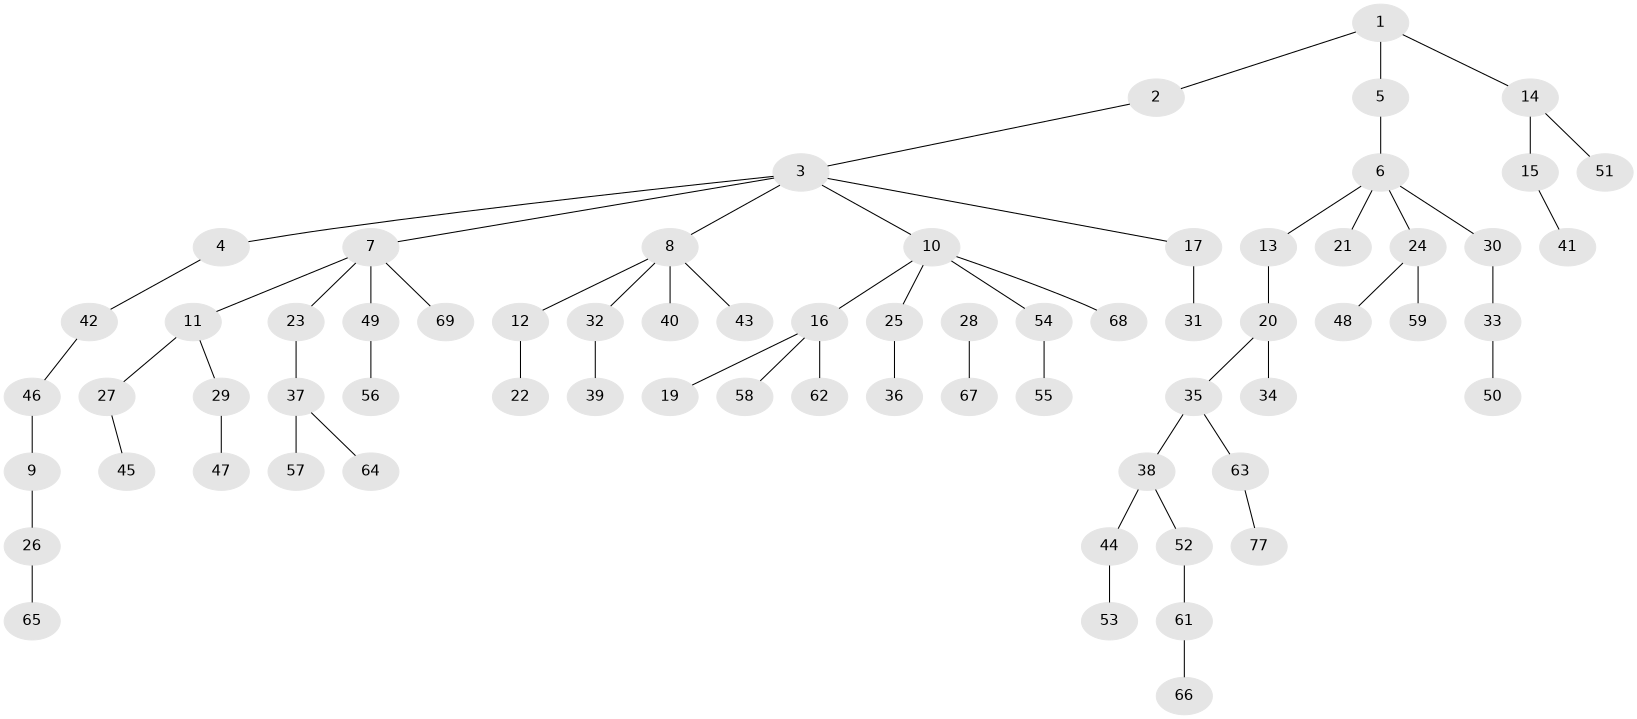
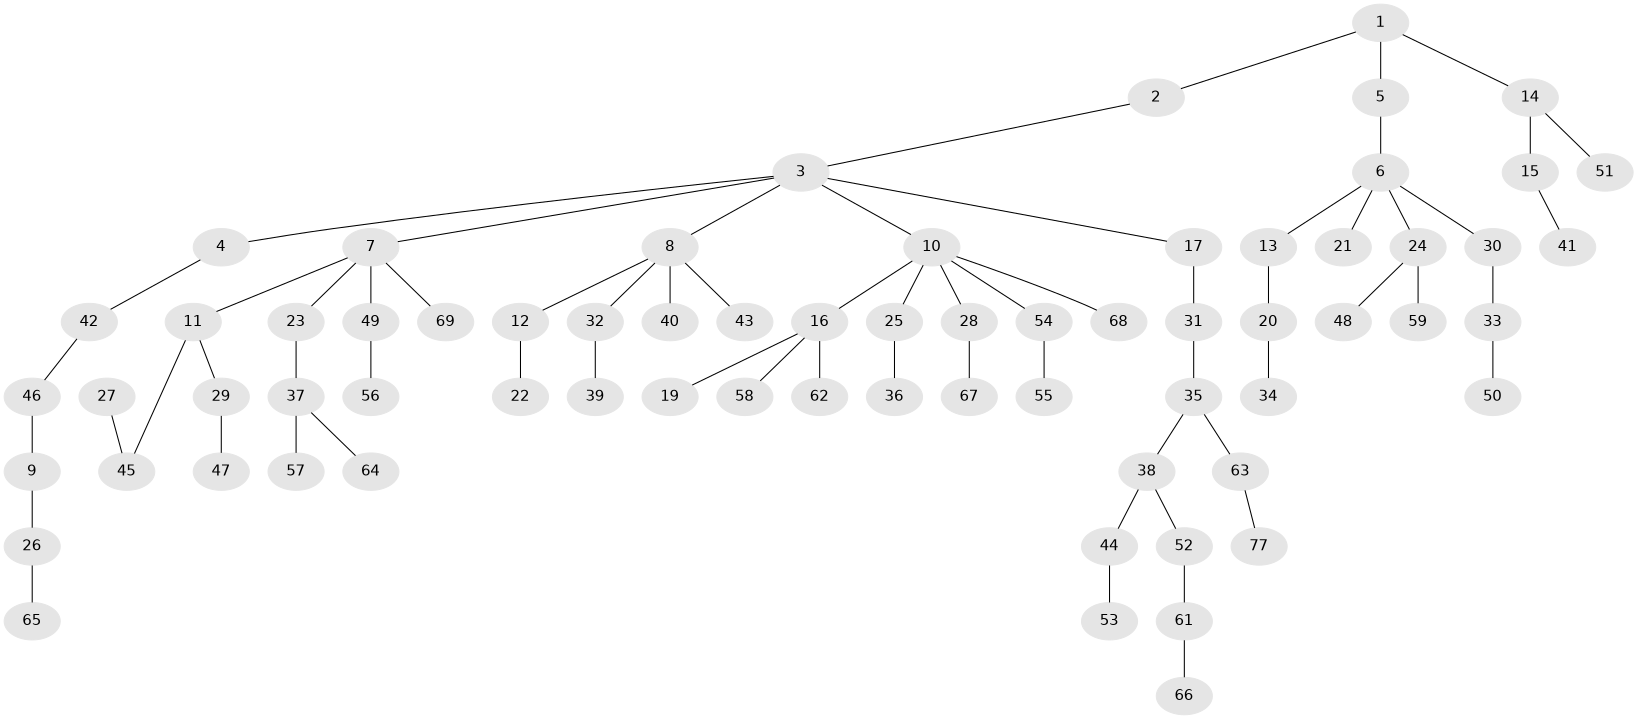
none -> (951, 285)
(1231, 359) -> (1194, 360)
(150, 360) -> (160, 397)
